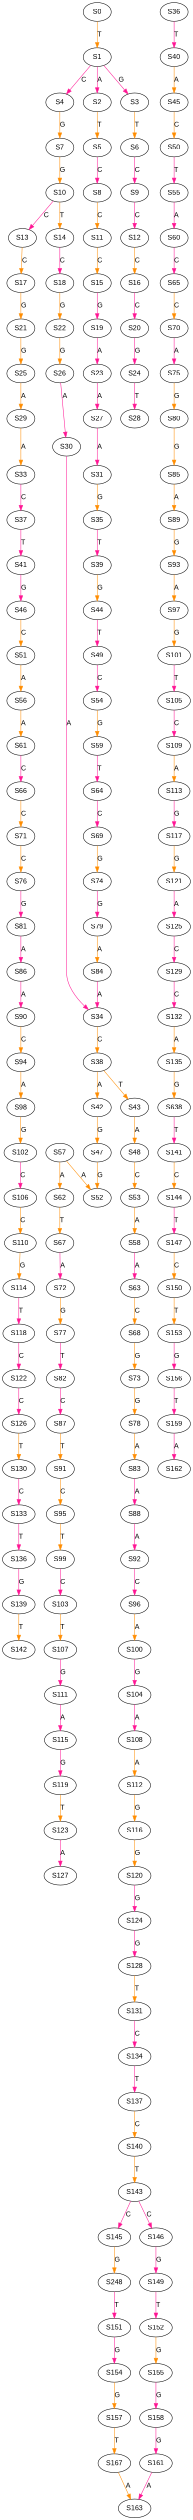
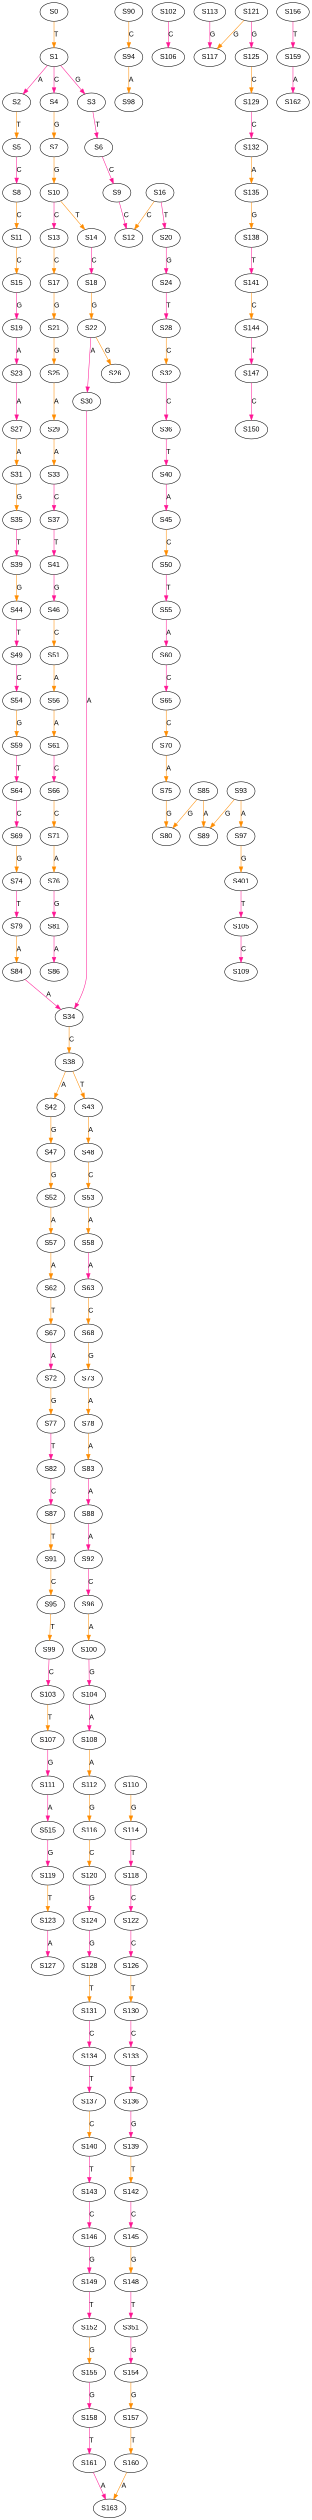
(174, 77) -> (166, 495)
(135, 122) -> (95, 122)
(135, 258) -> (146, 213)
(137, 306) -> (166, 215)
(174, 348) -> (166, 766)
none -> (166, 373)
(63, 407) -> (89, 362)
(97, 444) -> (17, 450)
(174, 444) -> (187, 812)
(174, 540) -> (224, 812)
(174, 656) -> (241, 881)
(174, 766) -> none
(174, 856) -> (232, 33)
(23, 859) -> (57, 859)
(100, 904) -> (19, 904)
(177, 904) -> (255, 35)
(174, 947) -> (251, 77)
(21, 992) -> none
(174, 1107) -> (251, 238)
(21, 1127) -> none
(77, 1173) -> (51, 1218)
(20, 1218) -> none
(174, 1263) -> (251, 399)
(174, 1333) -> none
(138, 1401) -> (91, 1401)
(60, 1740) -> (48, 1831)
(138, 1853) -> (92, 1853)
(135, 2167) -> (89, 2167)
(126, 2212) -> (131, 2212)
(114, 2282) -> (131, 2282)
(114, 2328) -> (131, 2328)
(159, 2441) -> (92, 2441)
(114, 2463) -> (131, 2463)
